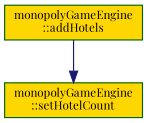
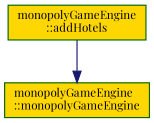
(74, 100) -> (77, 100)
